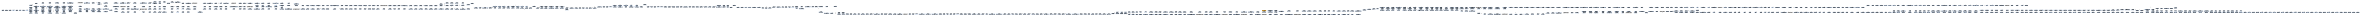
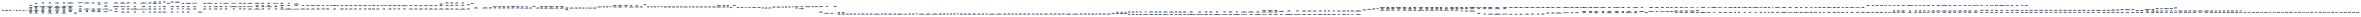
(480, 8) -> none
